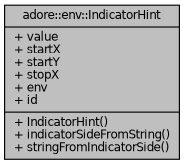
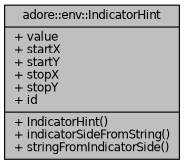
(31, 88) -> (36, 88)
